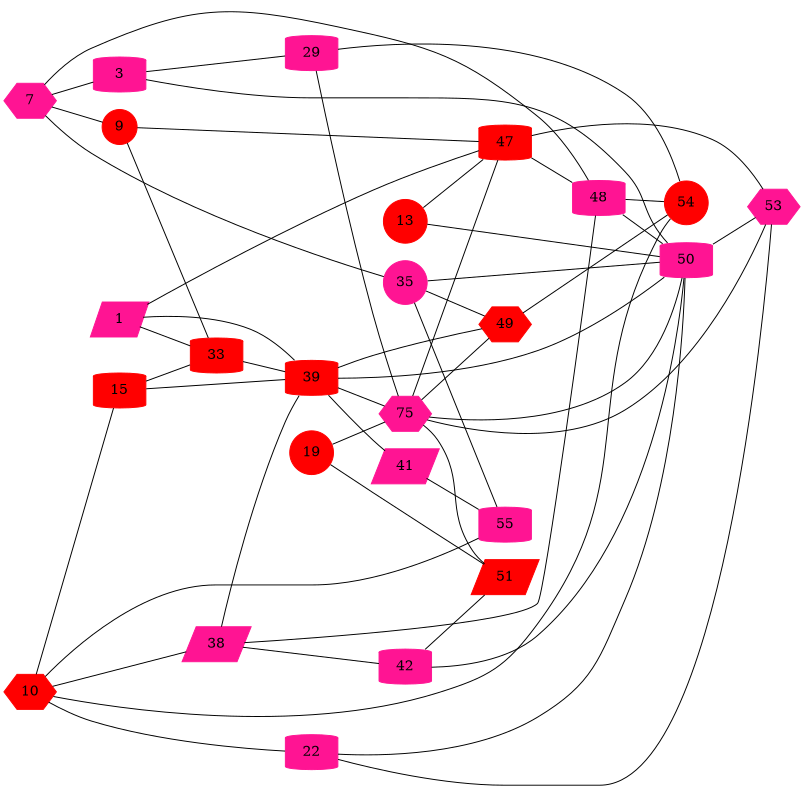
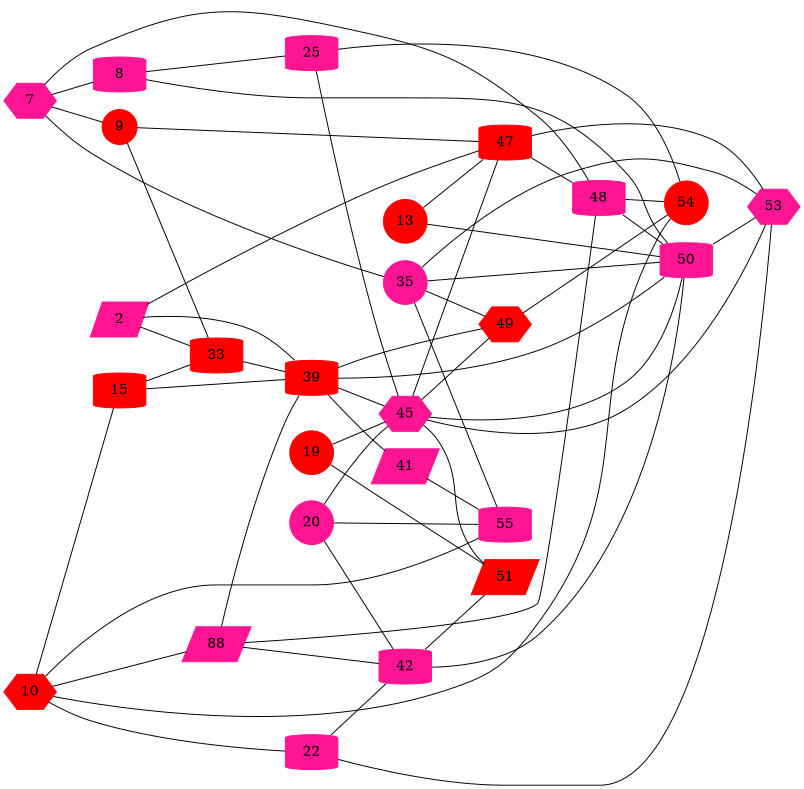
(312, 53) -> (312, 53)
(120, 75) -> (120, 75)
none -> (570, 173)
(120, 320) -> (120, 320)
(405, 414) -> (405, 414)
none -> (312, 523)
(620, 612) -> (350, 717)
(217, 644) -> (217, 644)
